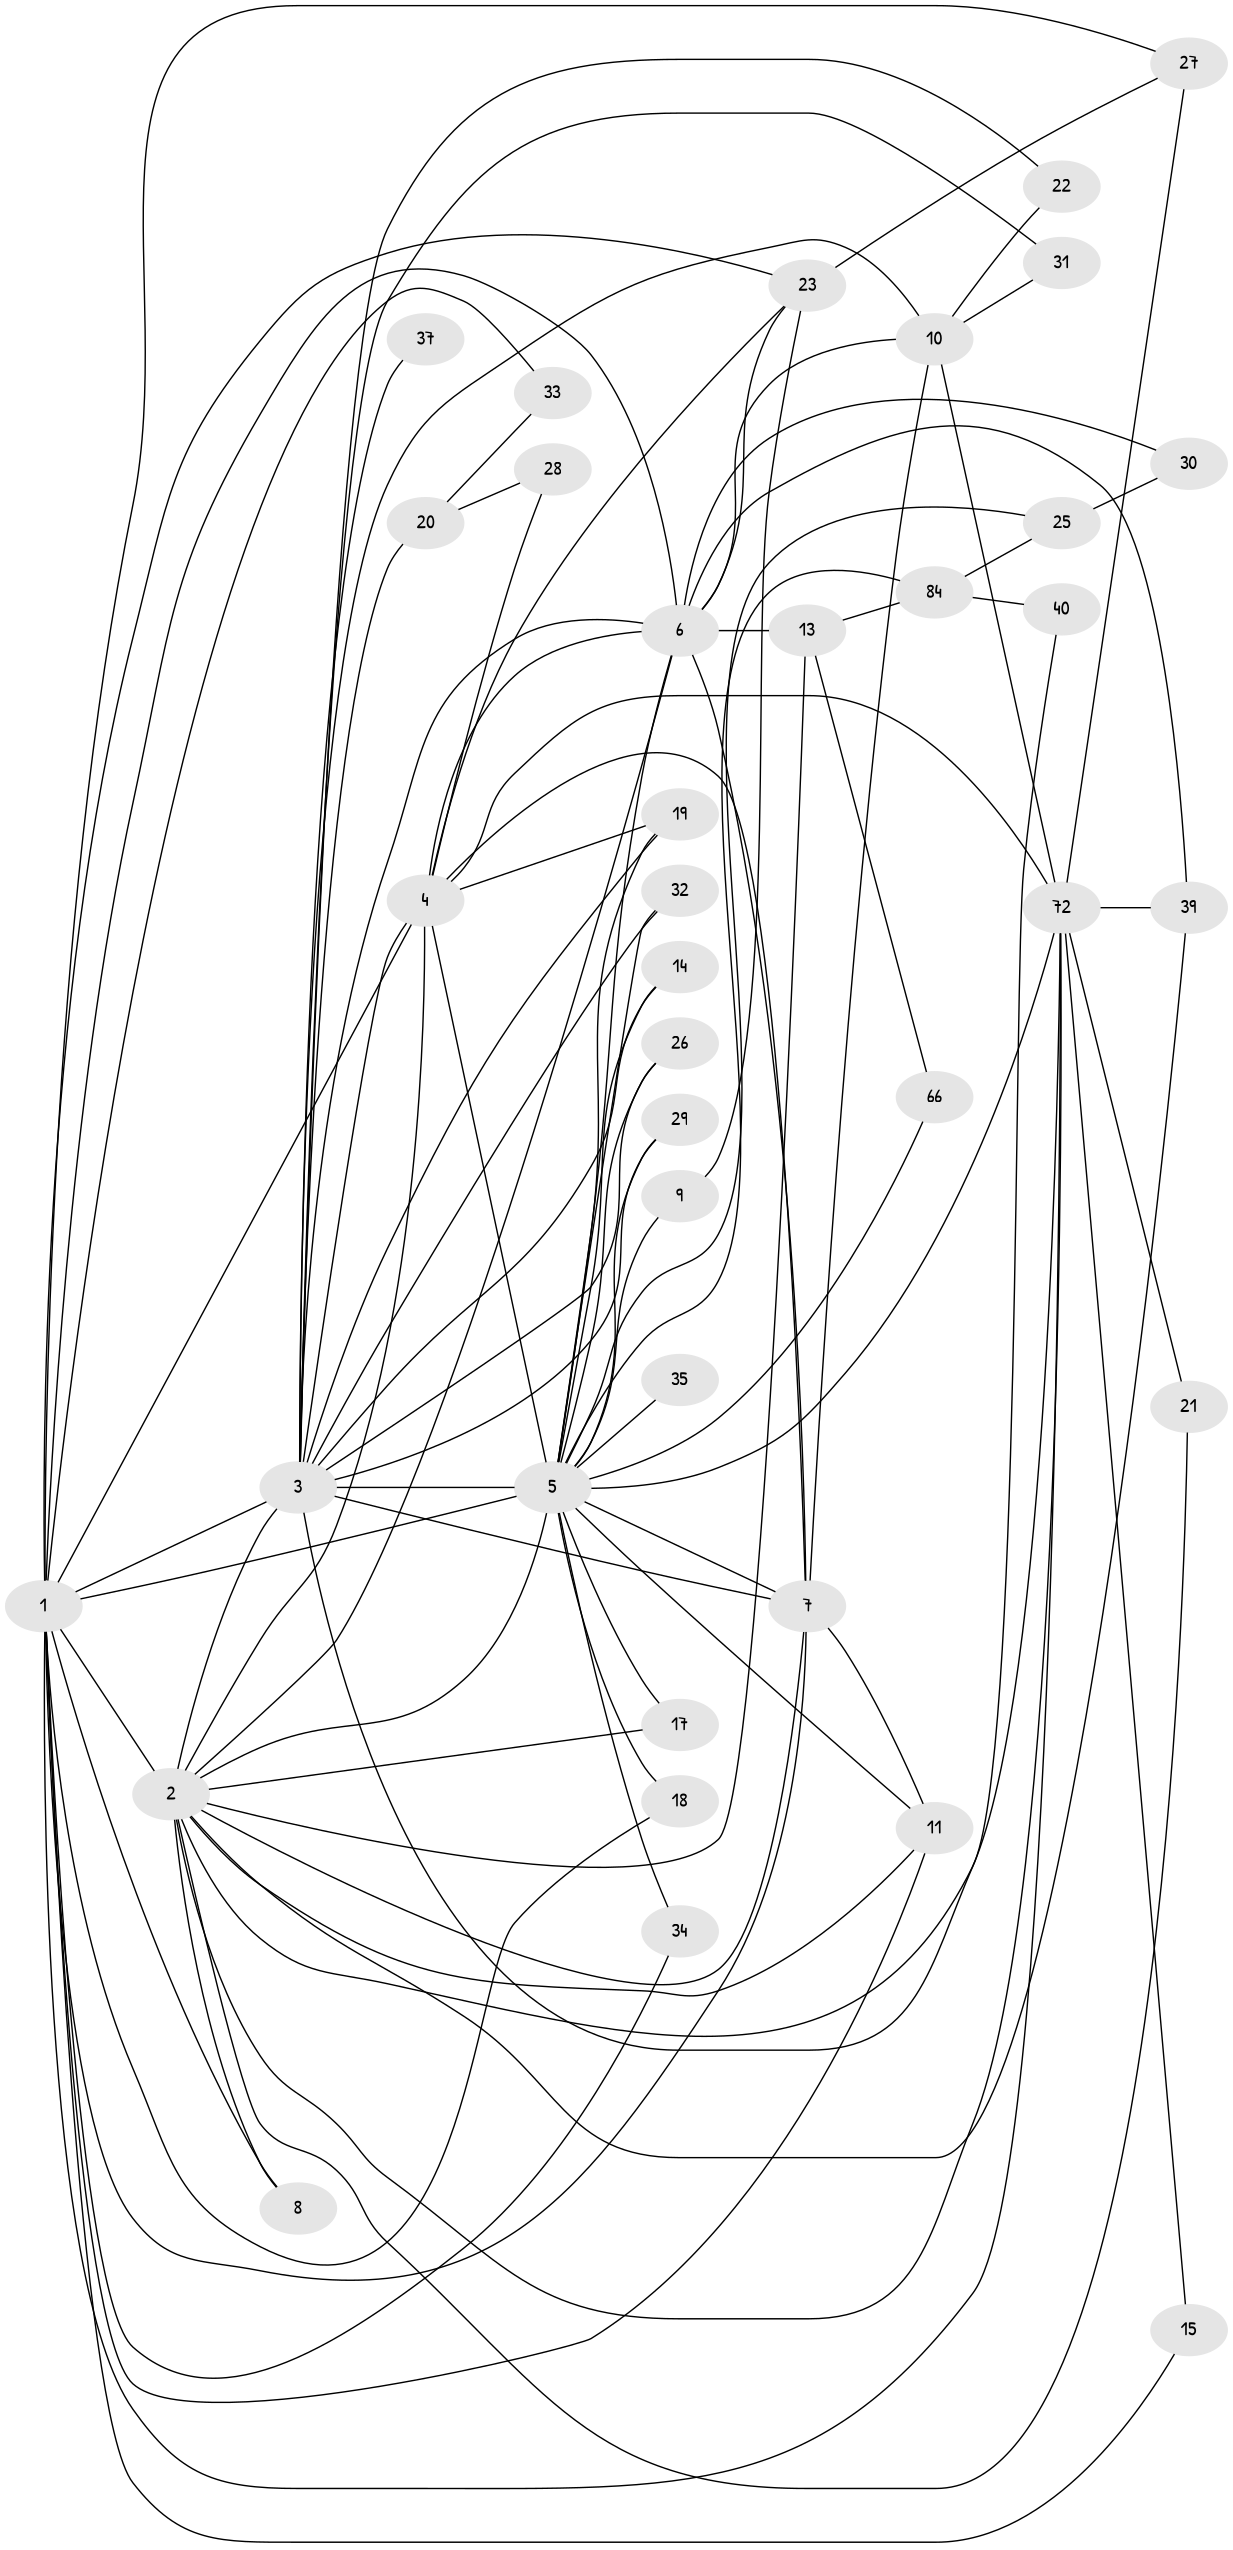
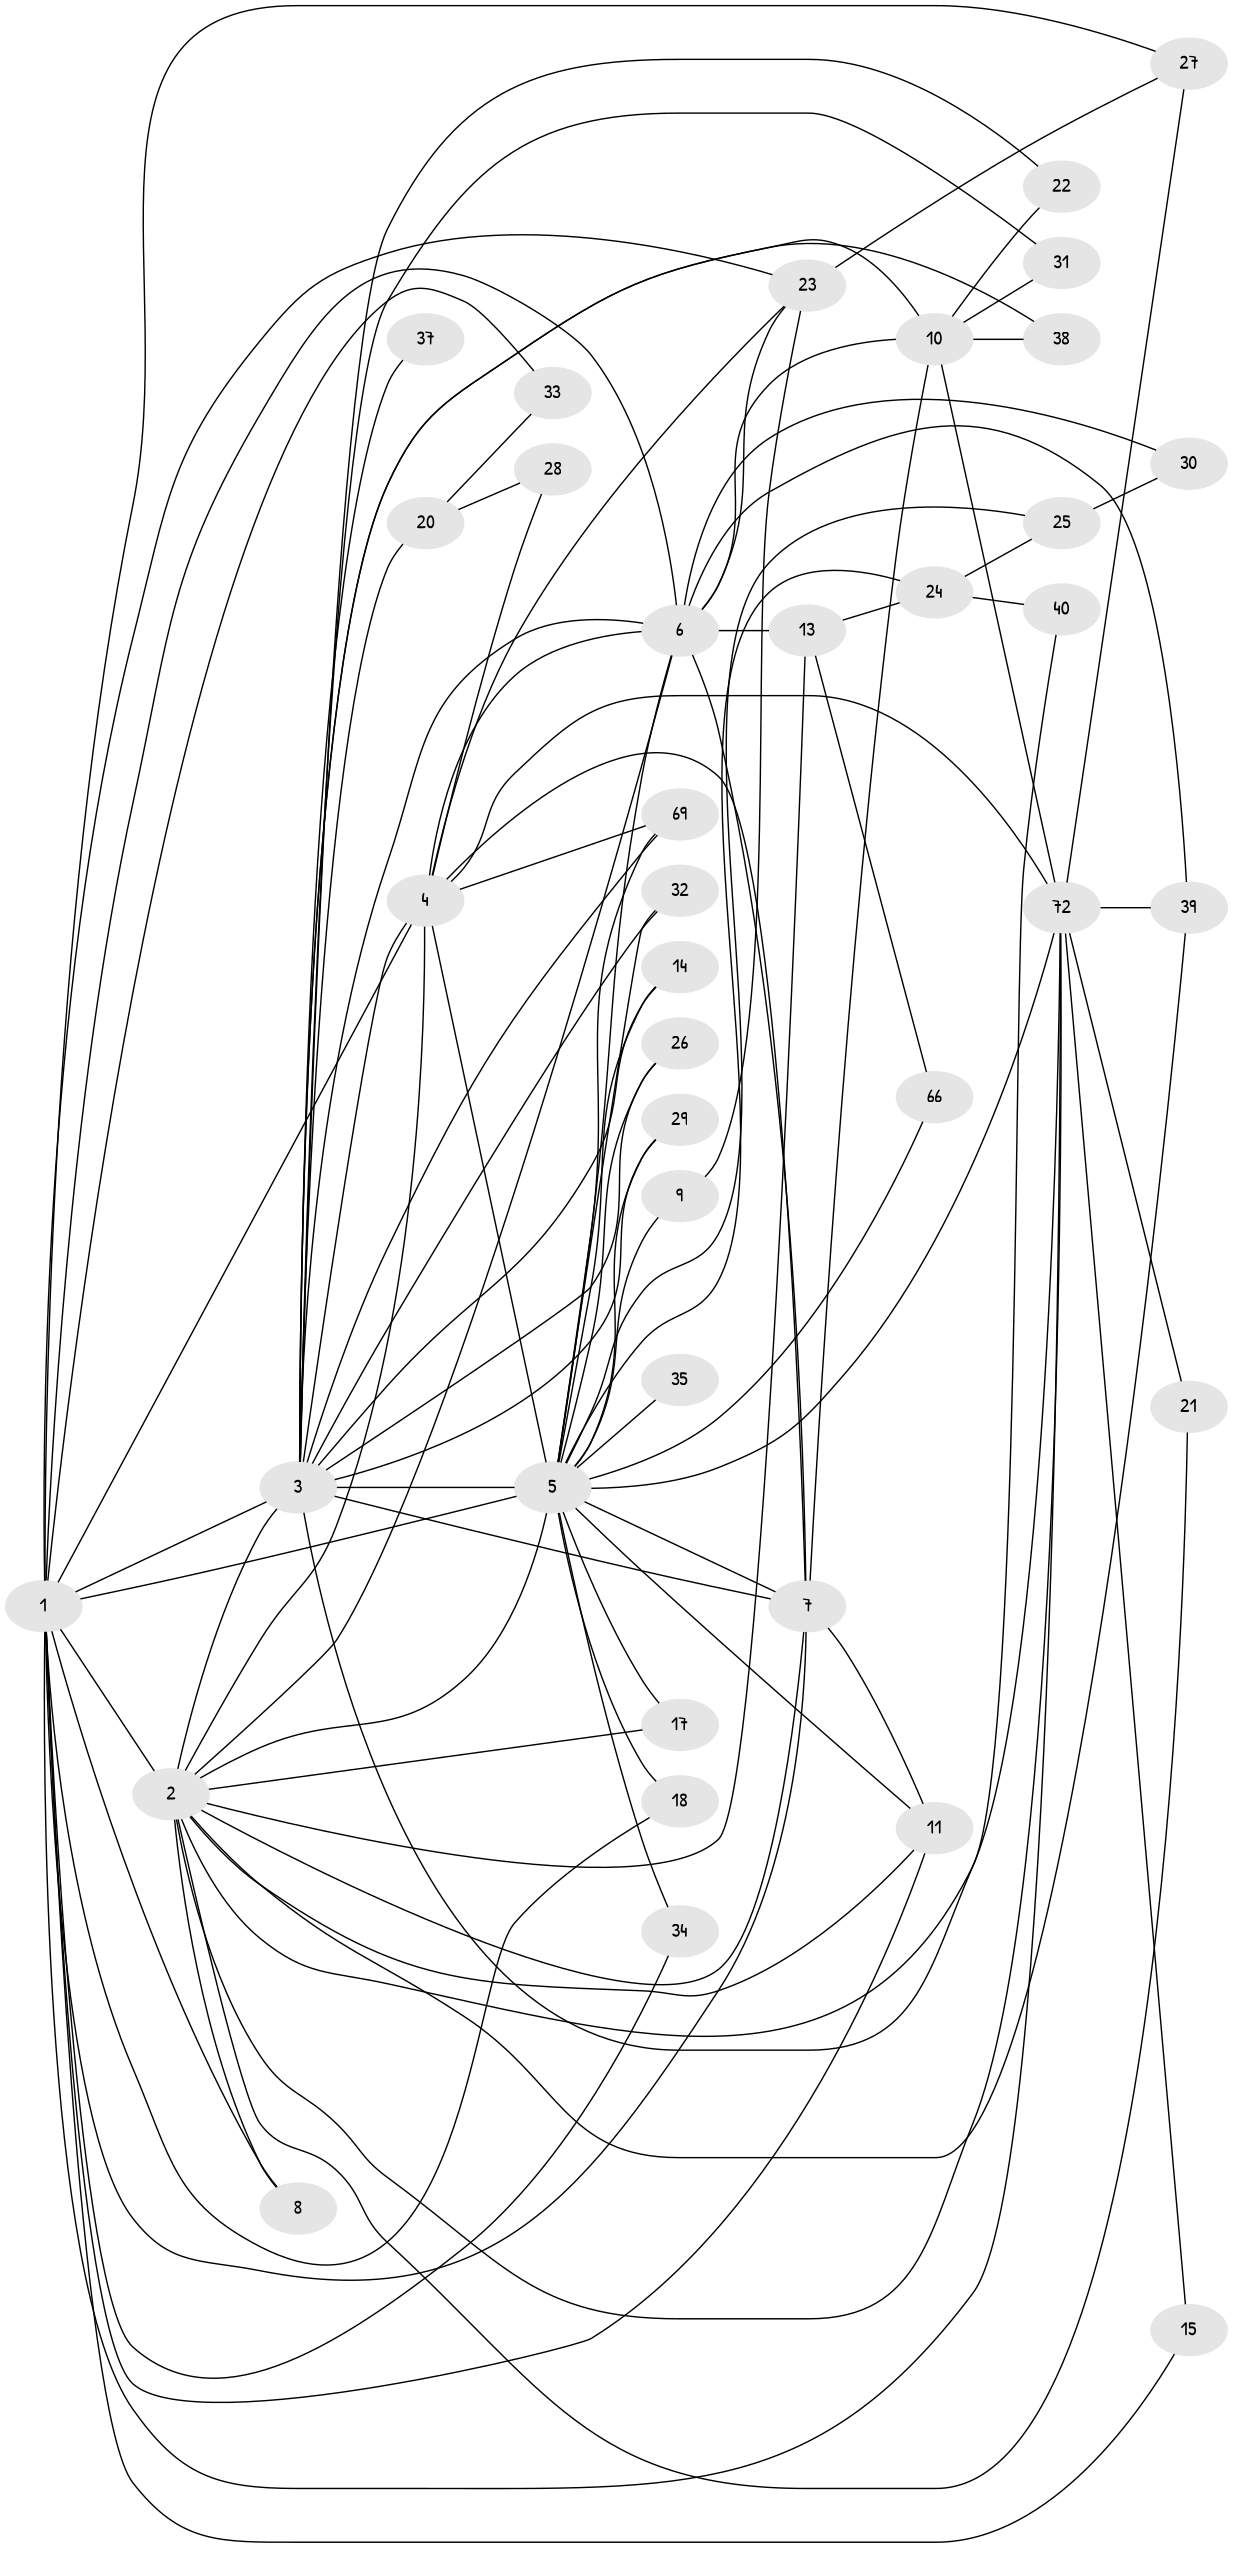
none -> (1062, 339)
(935, 592) -> (935, 592)
(680, 814) -> (680, 814)
